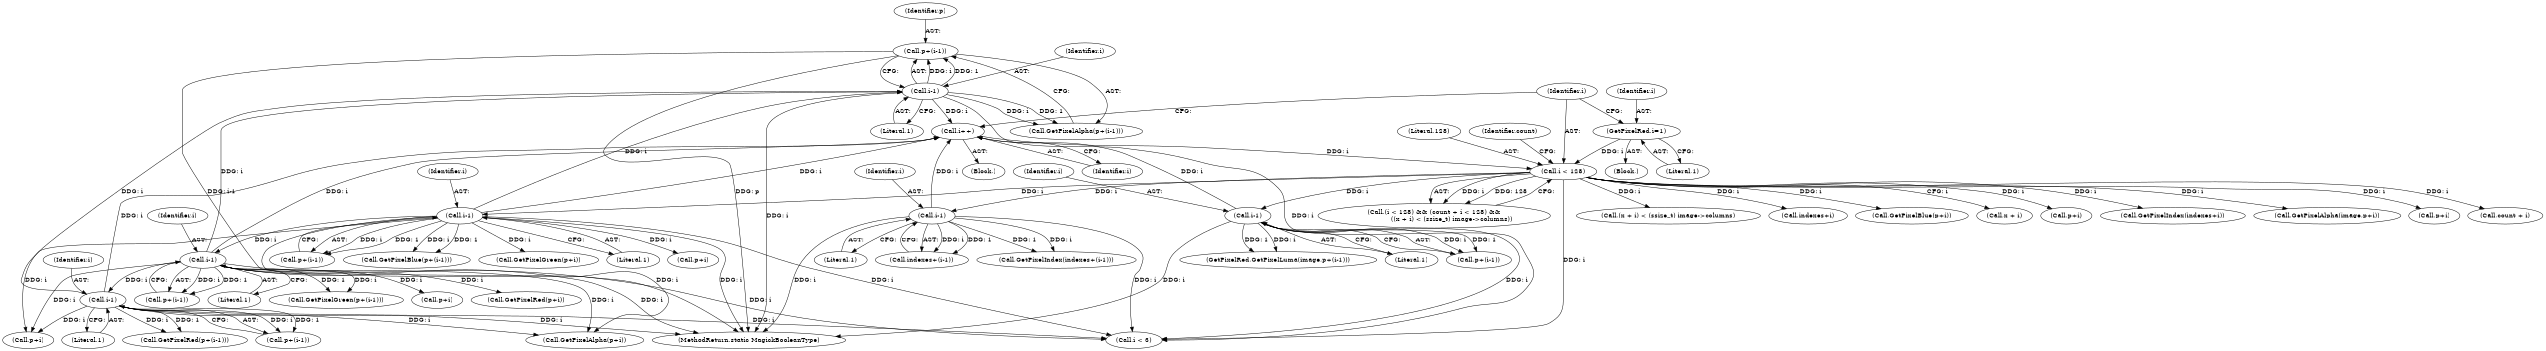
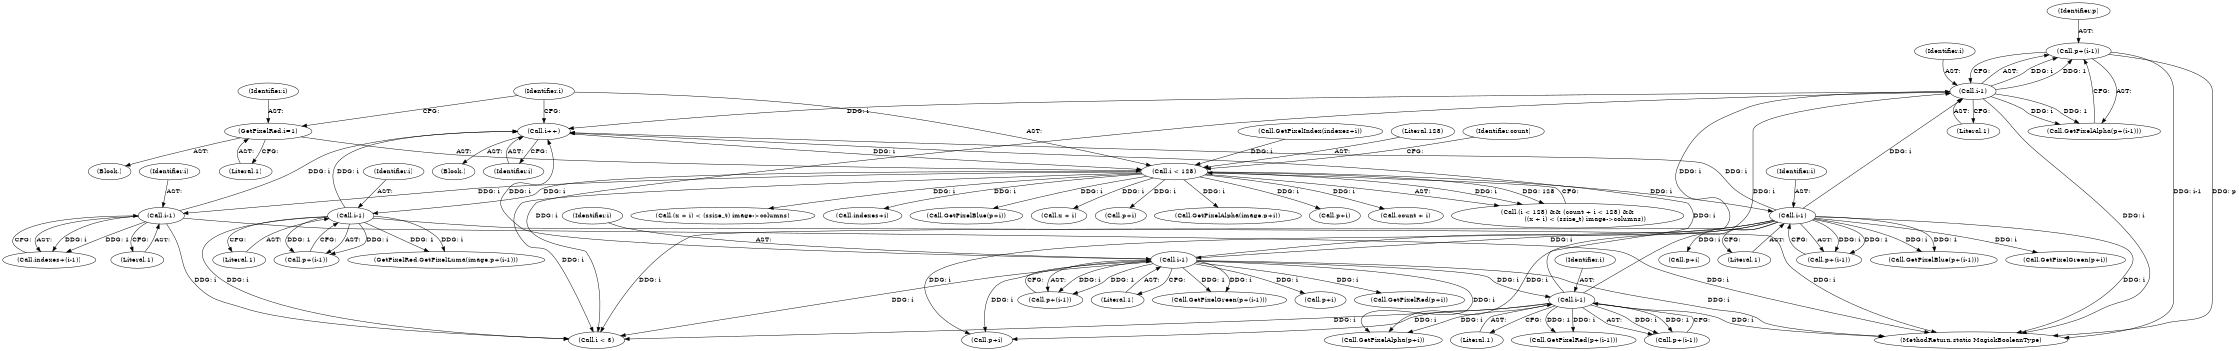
(1613, 151) -> (465, 151)
(1904, 182) -> (1249, 150)
(1938, 192) -> (1133, 192)
(1056, 260) -> none
